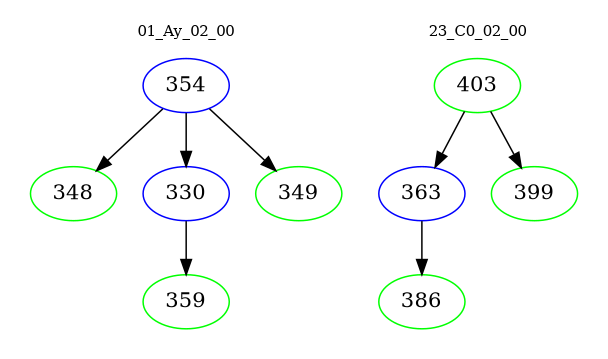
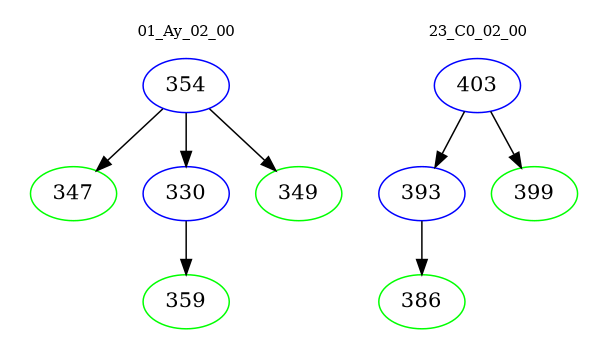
(477, 86) -> (477, 86)
(74, 194) -> (74, 194)
(422, 194) -> (422, 194)
